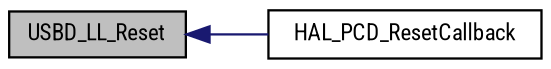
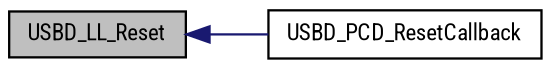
(405, 34) -> (405, 34)
